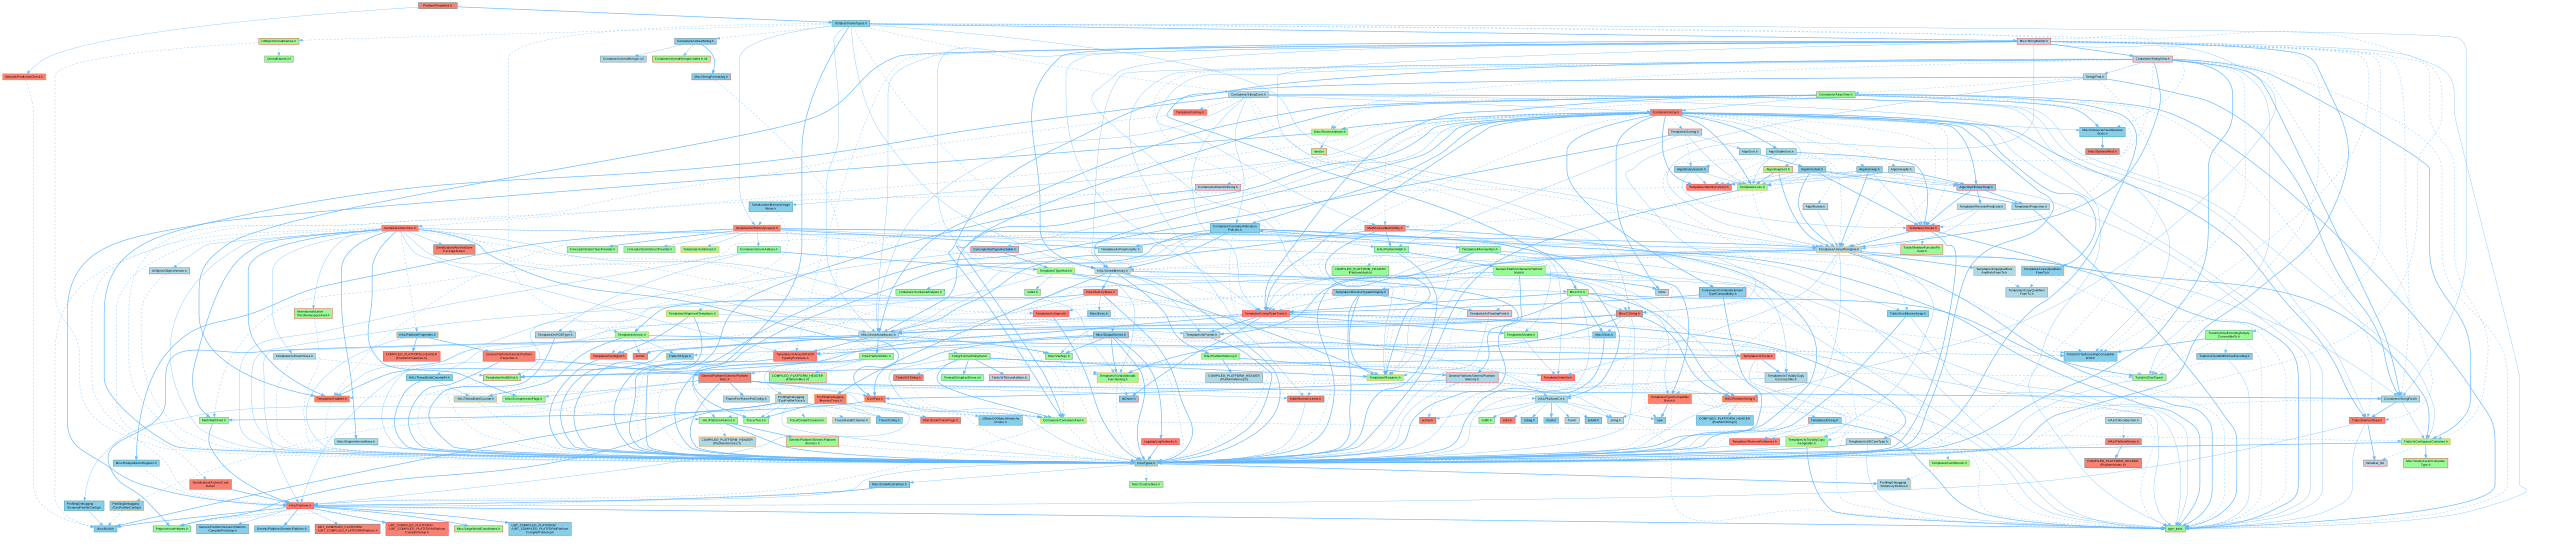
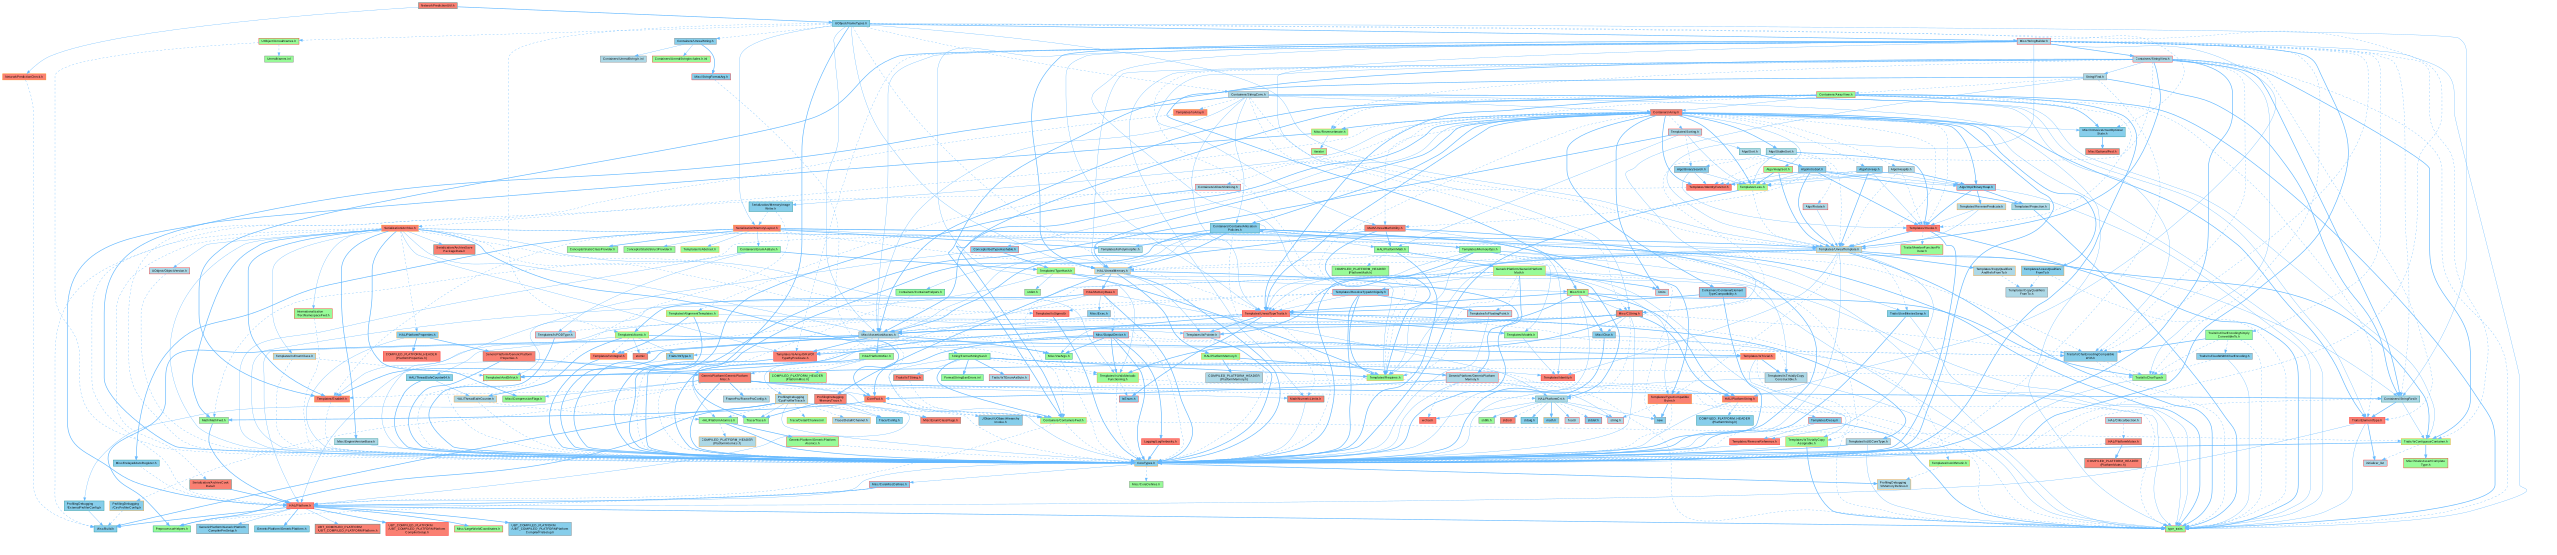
(438, 6) -> (438, 6)
(830, 399) -> (830, 399)
